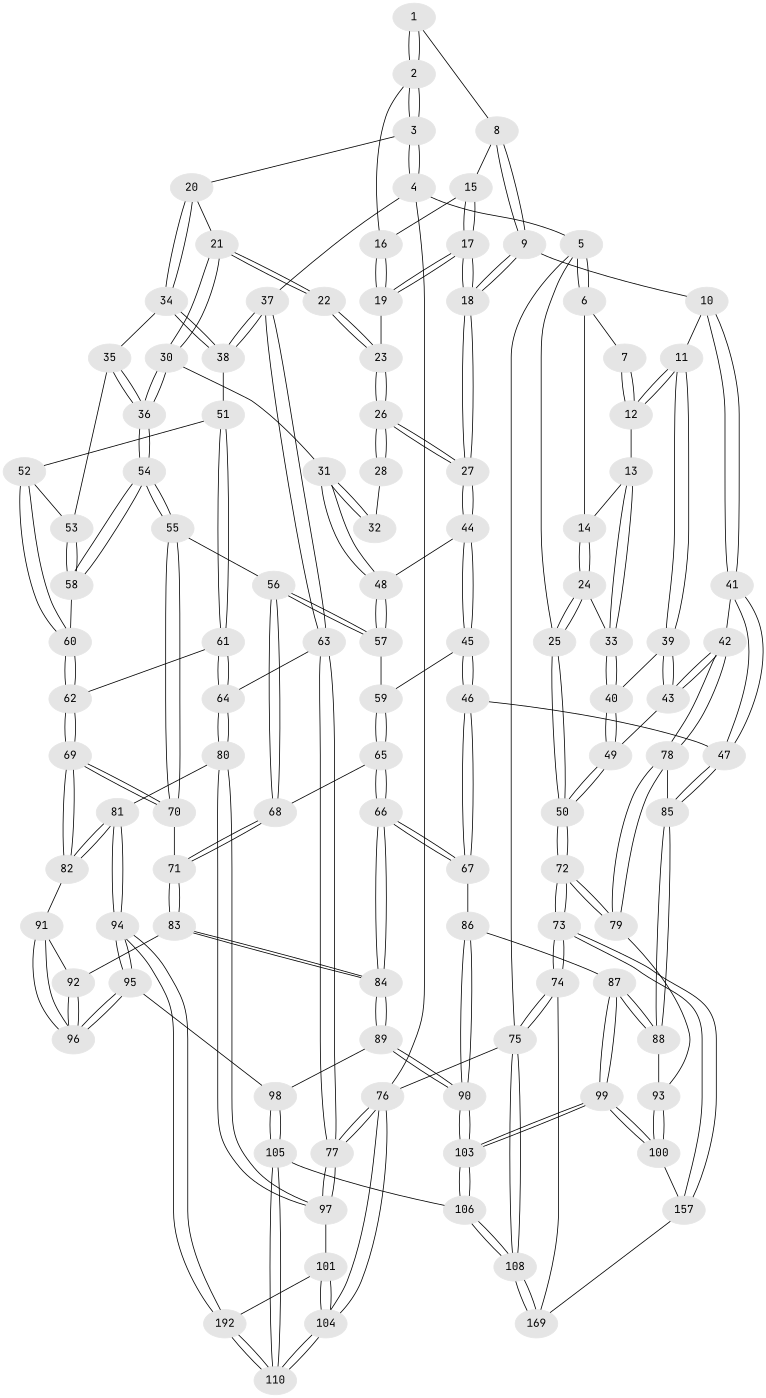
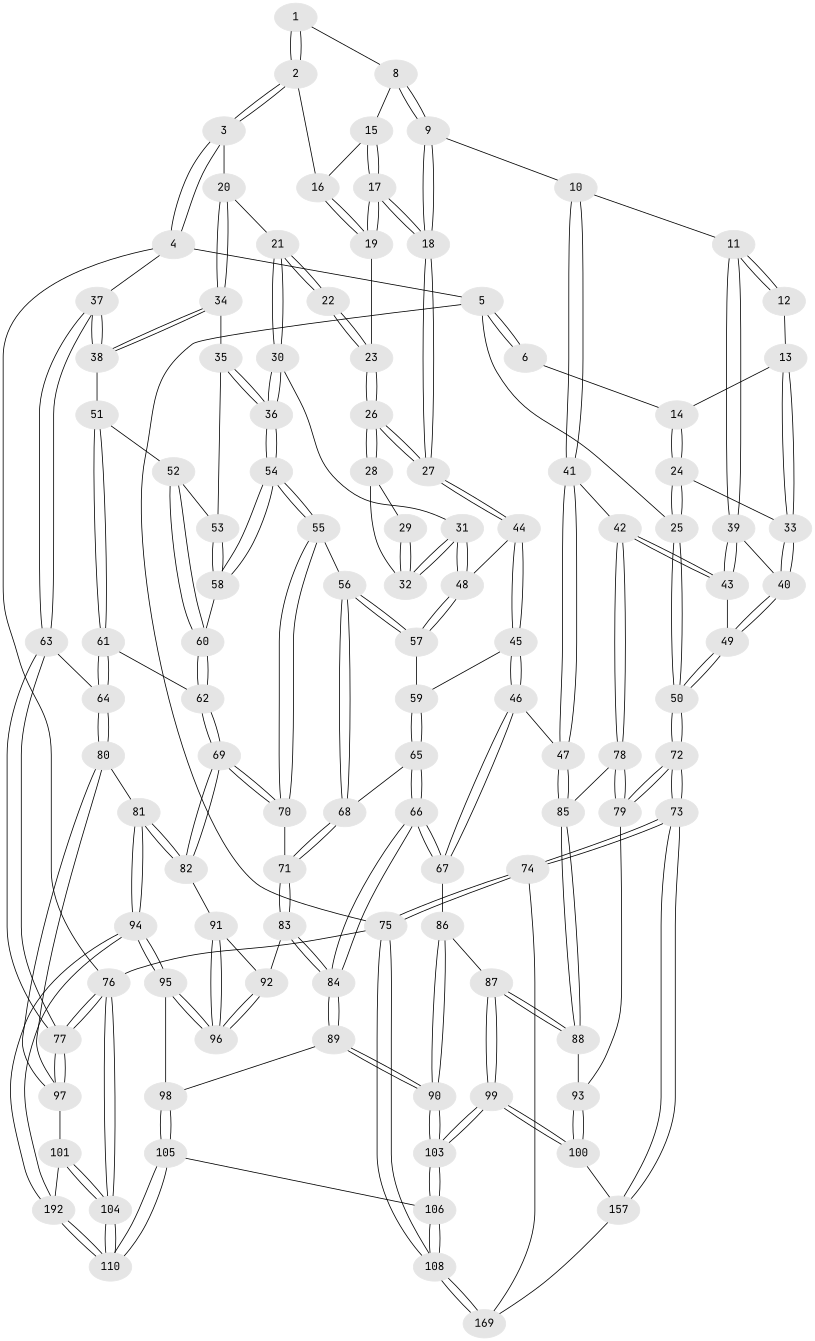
(625, 358) -> none
none -> (405, 529)
